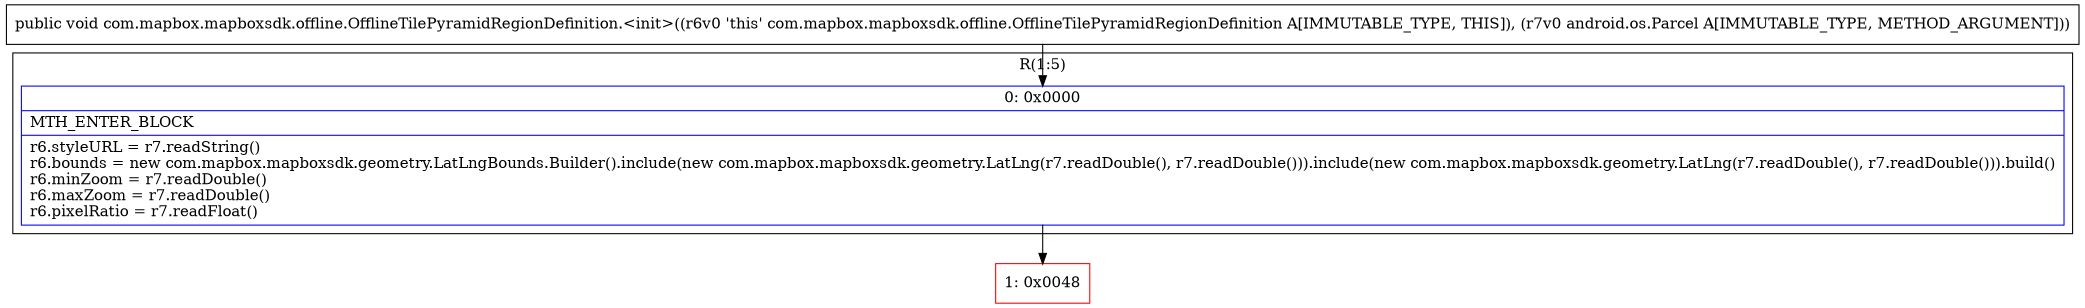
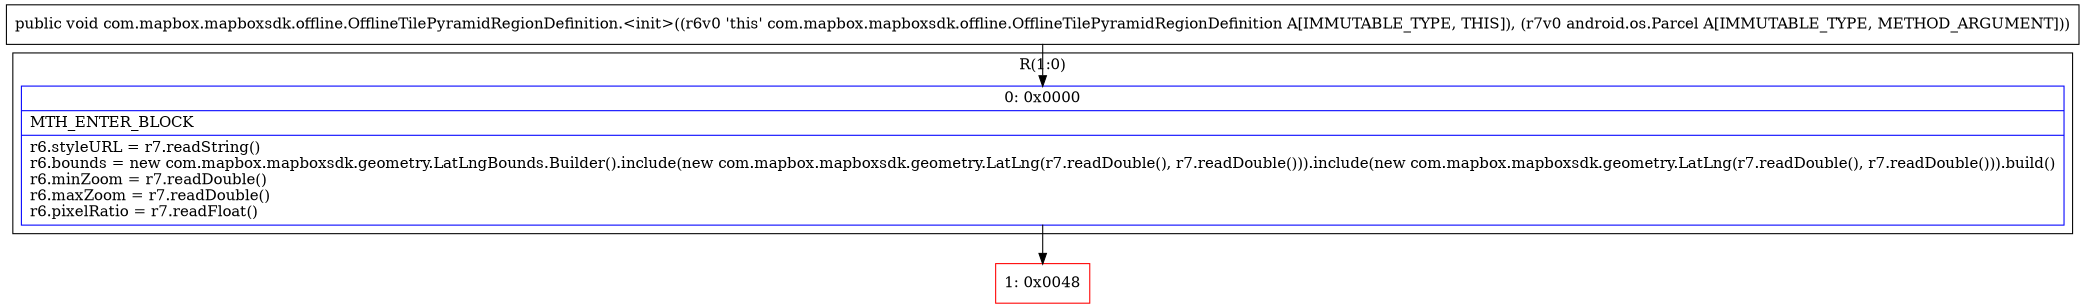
(1043, 65) -> (1043, 65)
